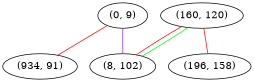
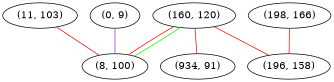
none -> (40, 16)
none -> (290, 16)
(83, 40) -> (196, 41)
(123, 66) -> (115, 66)
